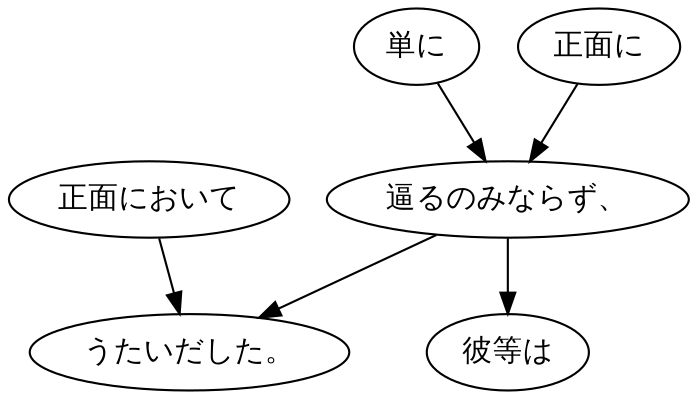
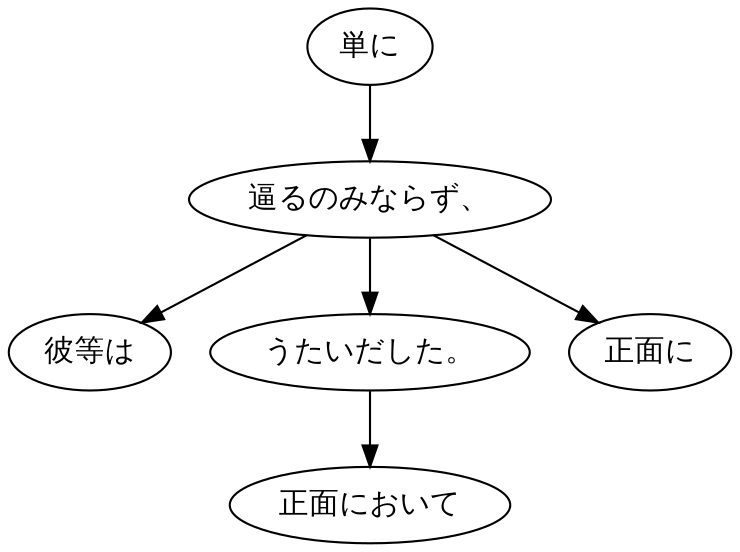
(559, 114) -> (506, 274)
(167, 266) -> (370, 418)
